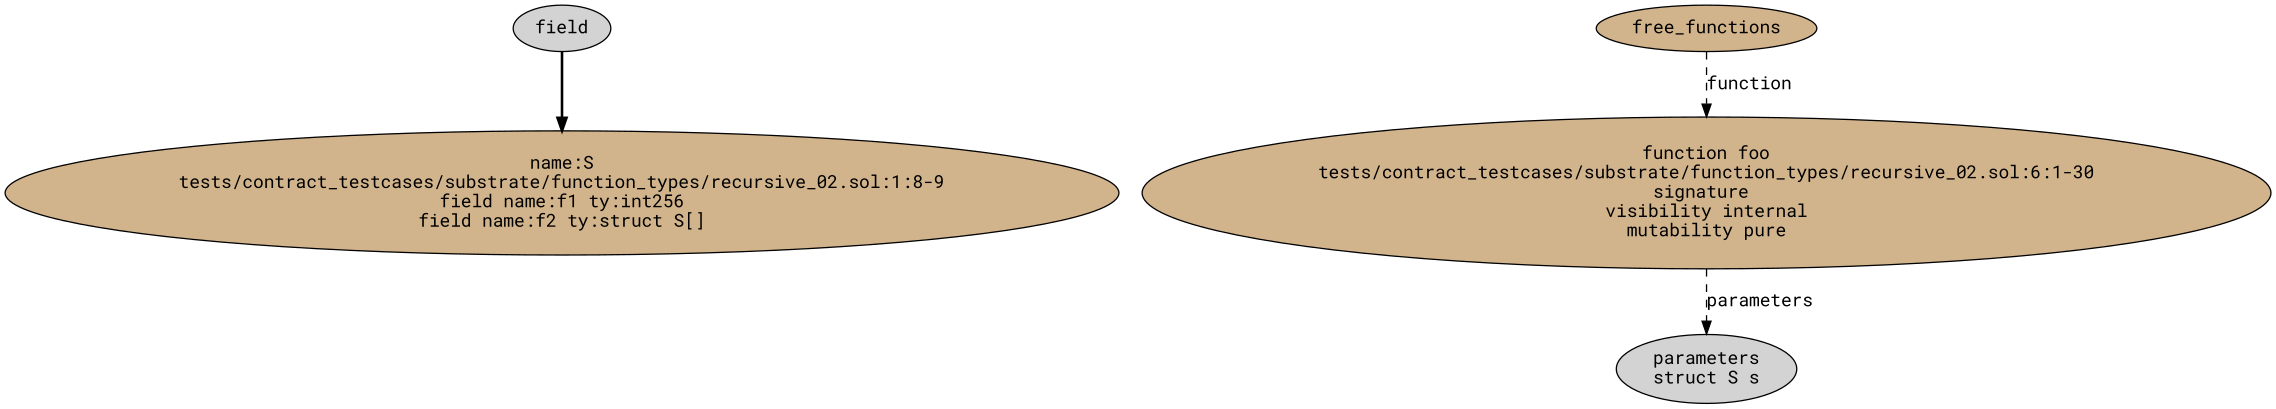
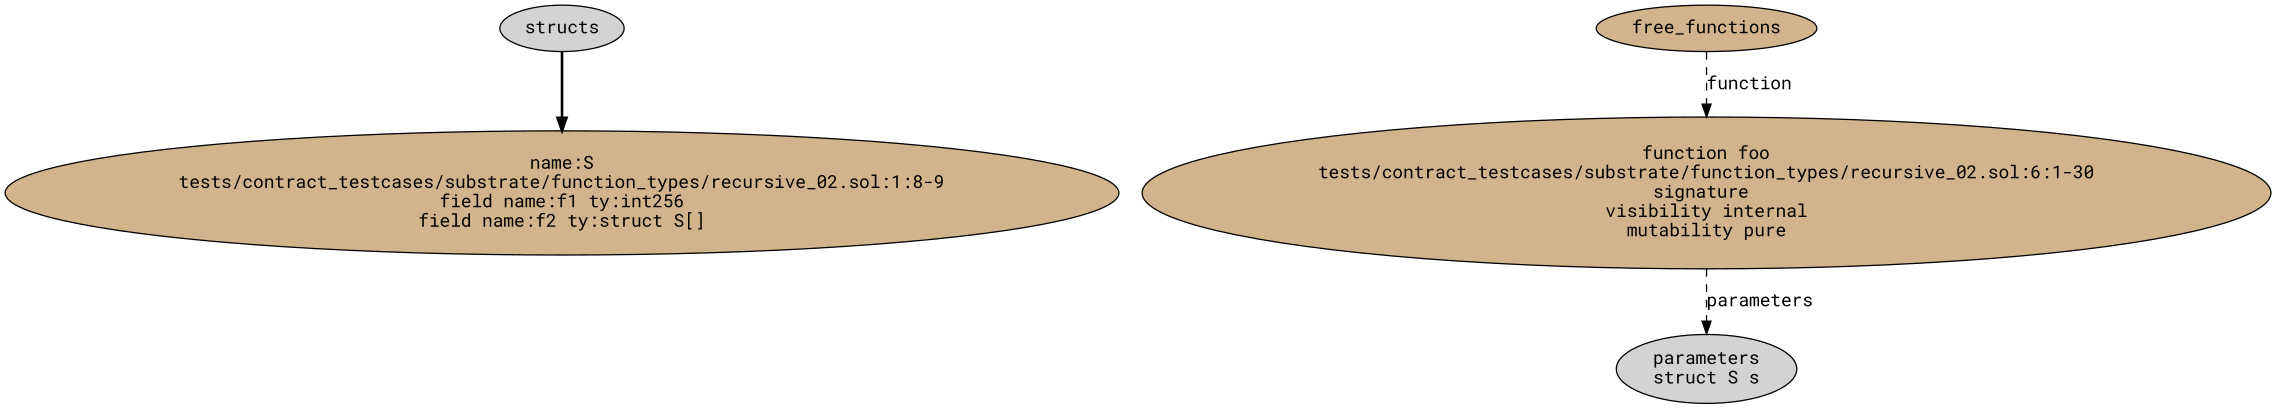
(562, 28) -> (562, 28)
